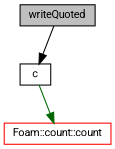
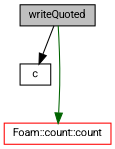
(45, 99) -> (60, 69)
